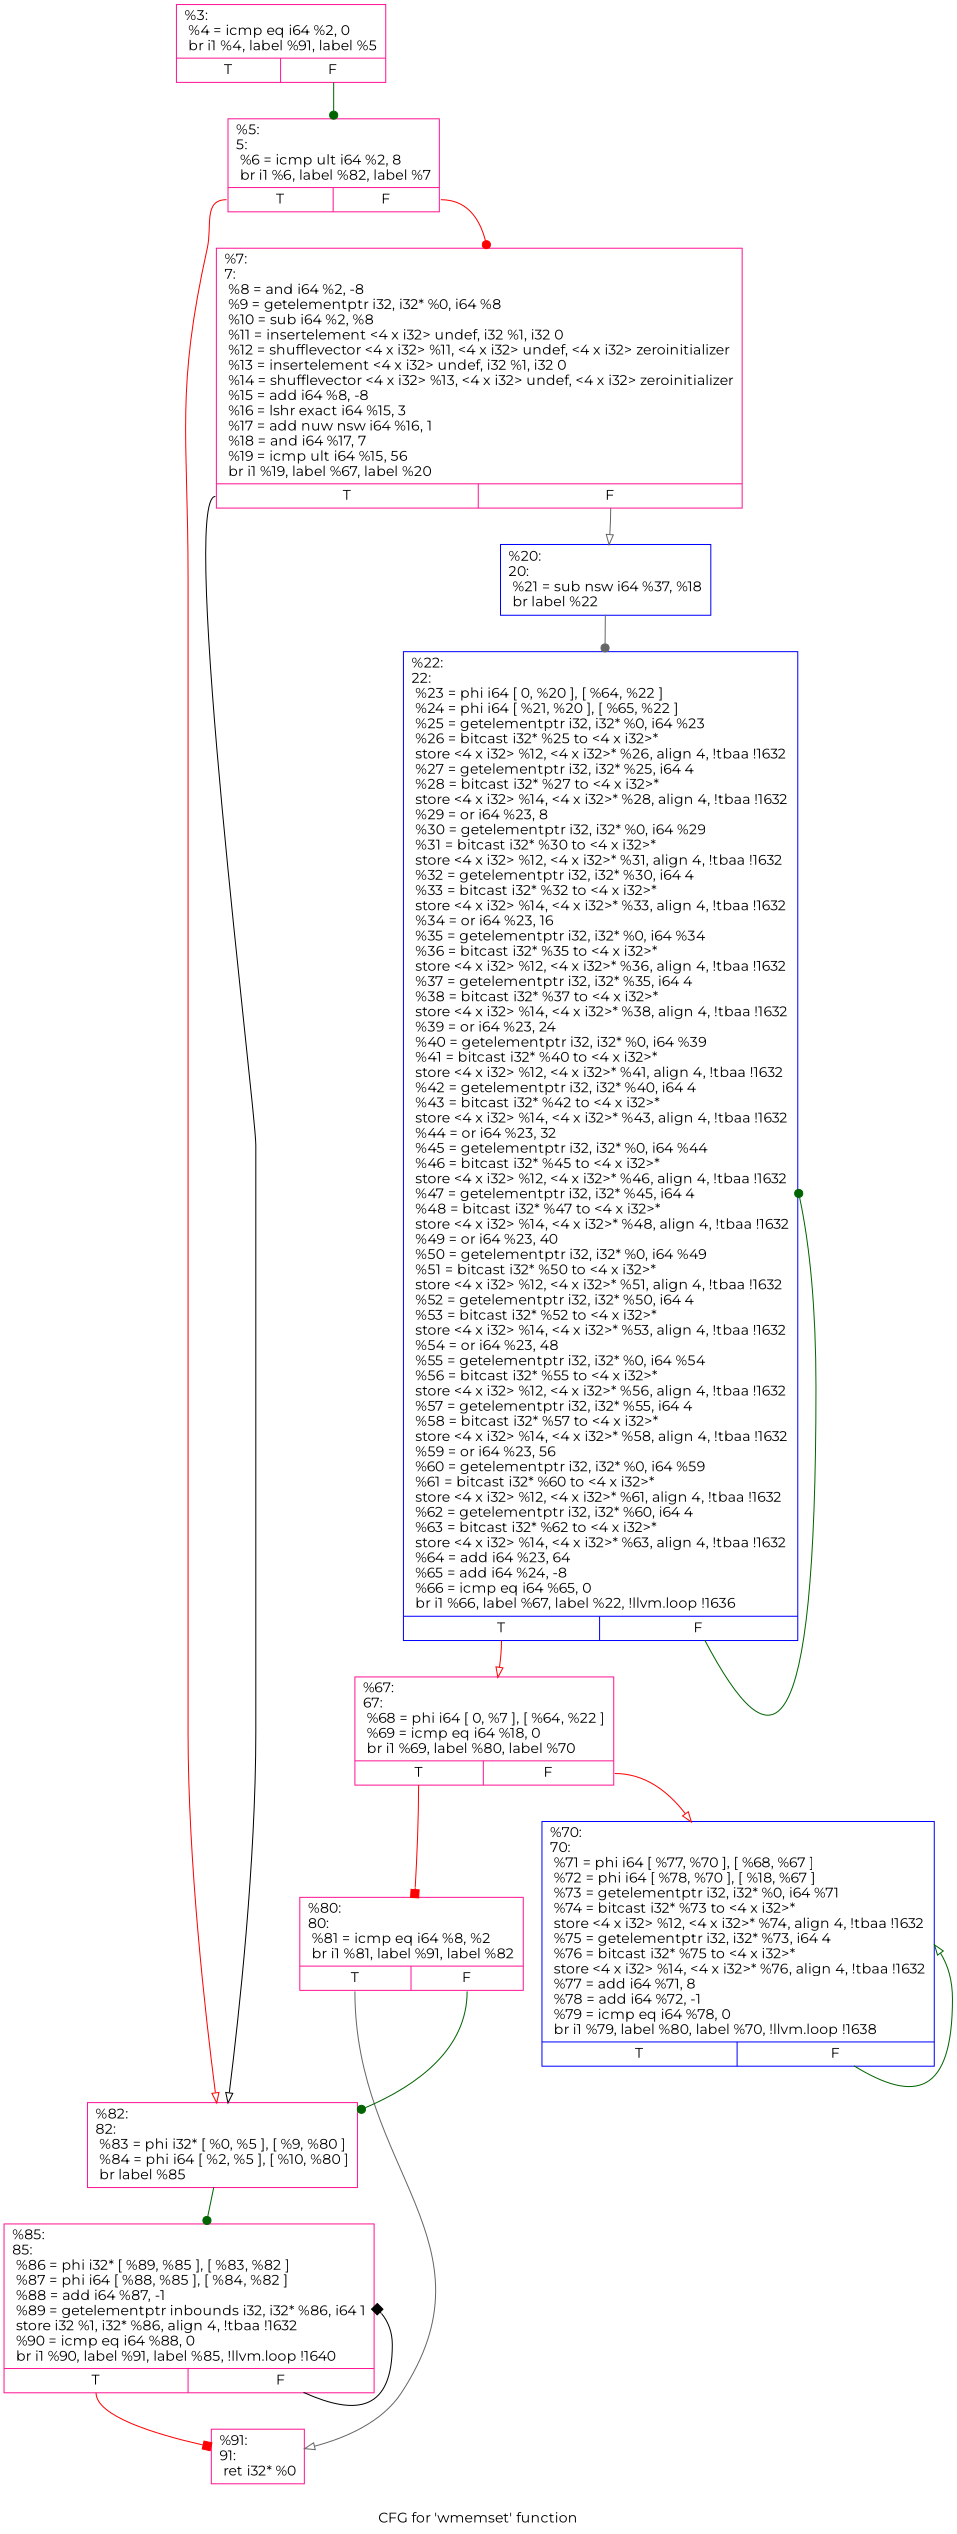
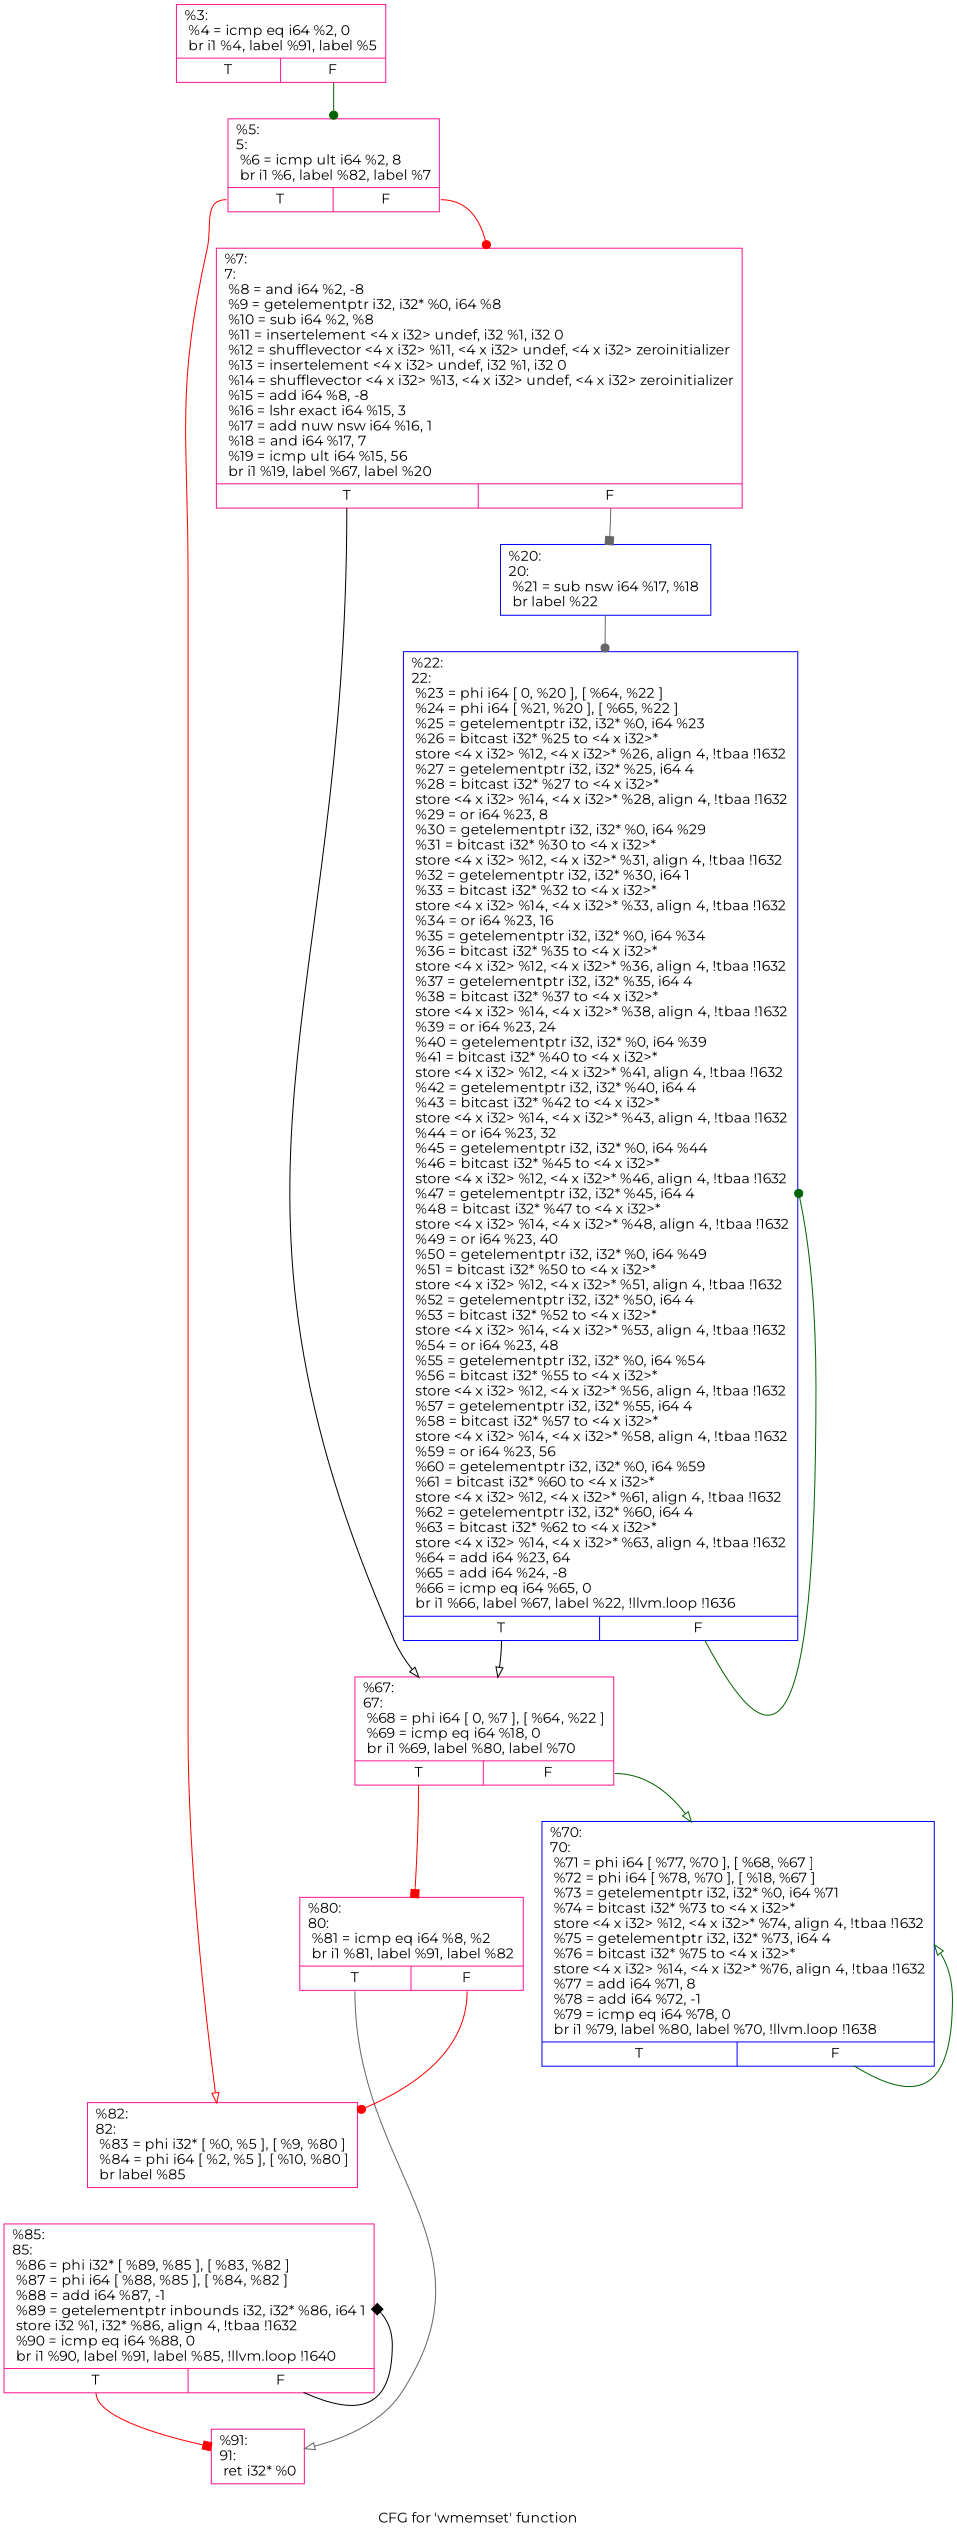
(610, 521) -> (610, 521)
(606, 587) -> (604, 587)
(553, 876) -> (551, 876)
(256, 1293) -> (294, 1098)
(501, 1654) -> (501, 1654)
(655, 1785) -> (655, 1785)
(434, 2064) -> (434, 2064)
(211, 2202) -> none
